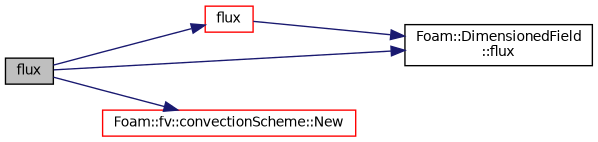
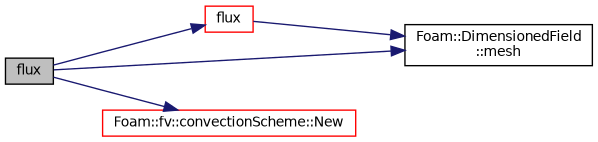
(499, 45) -> (499, 45)
